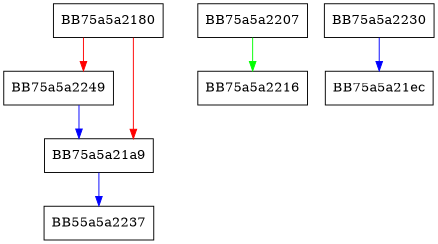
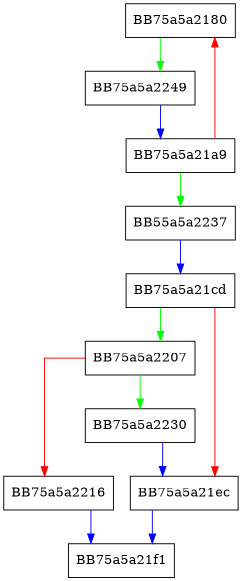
(83, 50) -> (160, 50)
(253, 50) -> (45, 392)
(133, 84) -> (215, 93)
(99, 185) -> (180, 185)
none -> (180, 291)
none -> (140, 387)
none -> (121, 561)
